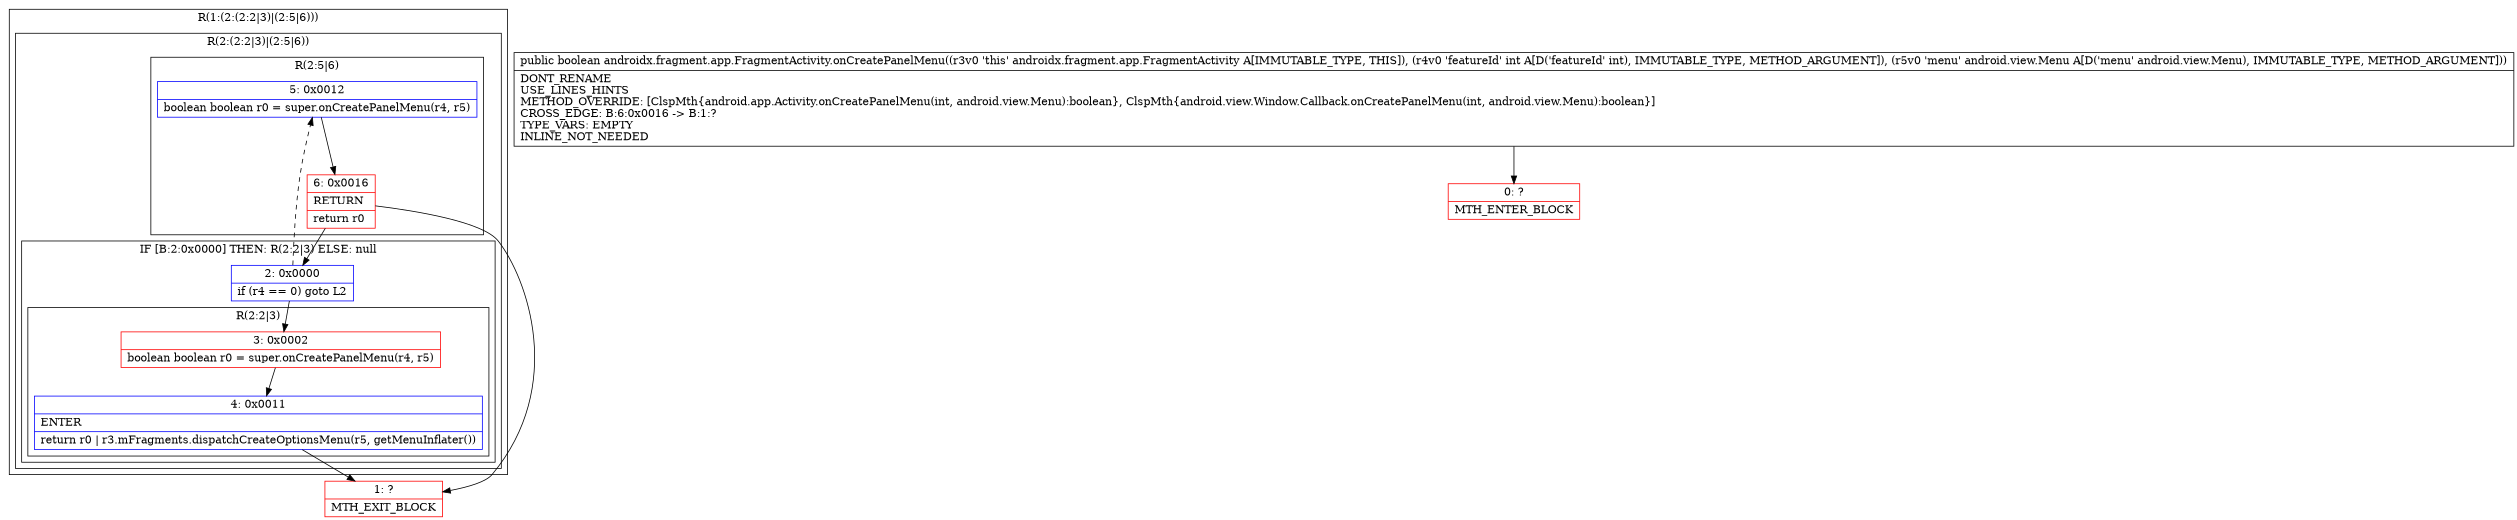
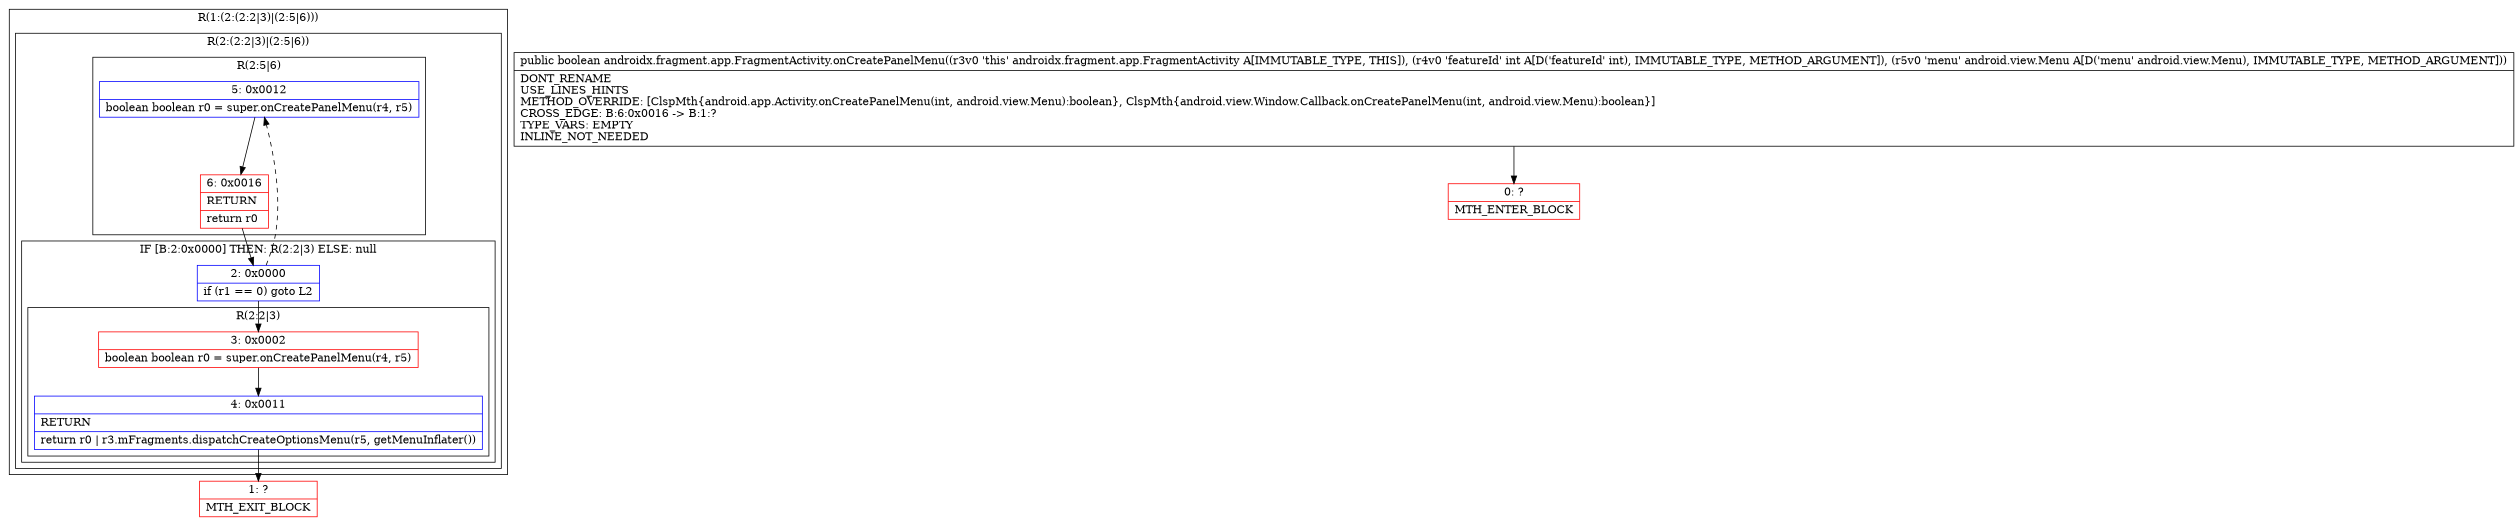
(292, 292) -> (258, 292)
(530, 317) -> none
(61, 422) -> (66, 422)
